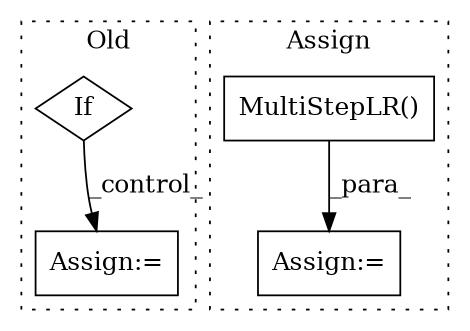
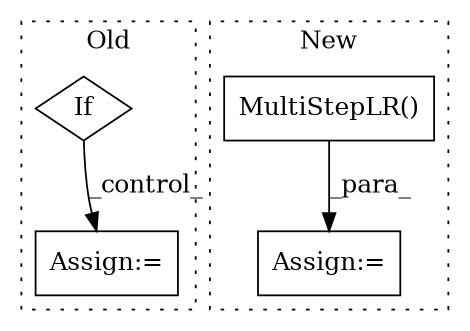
(329, 42) -> (329, 42)
